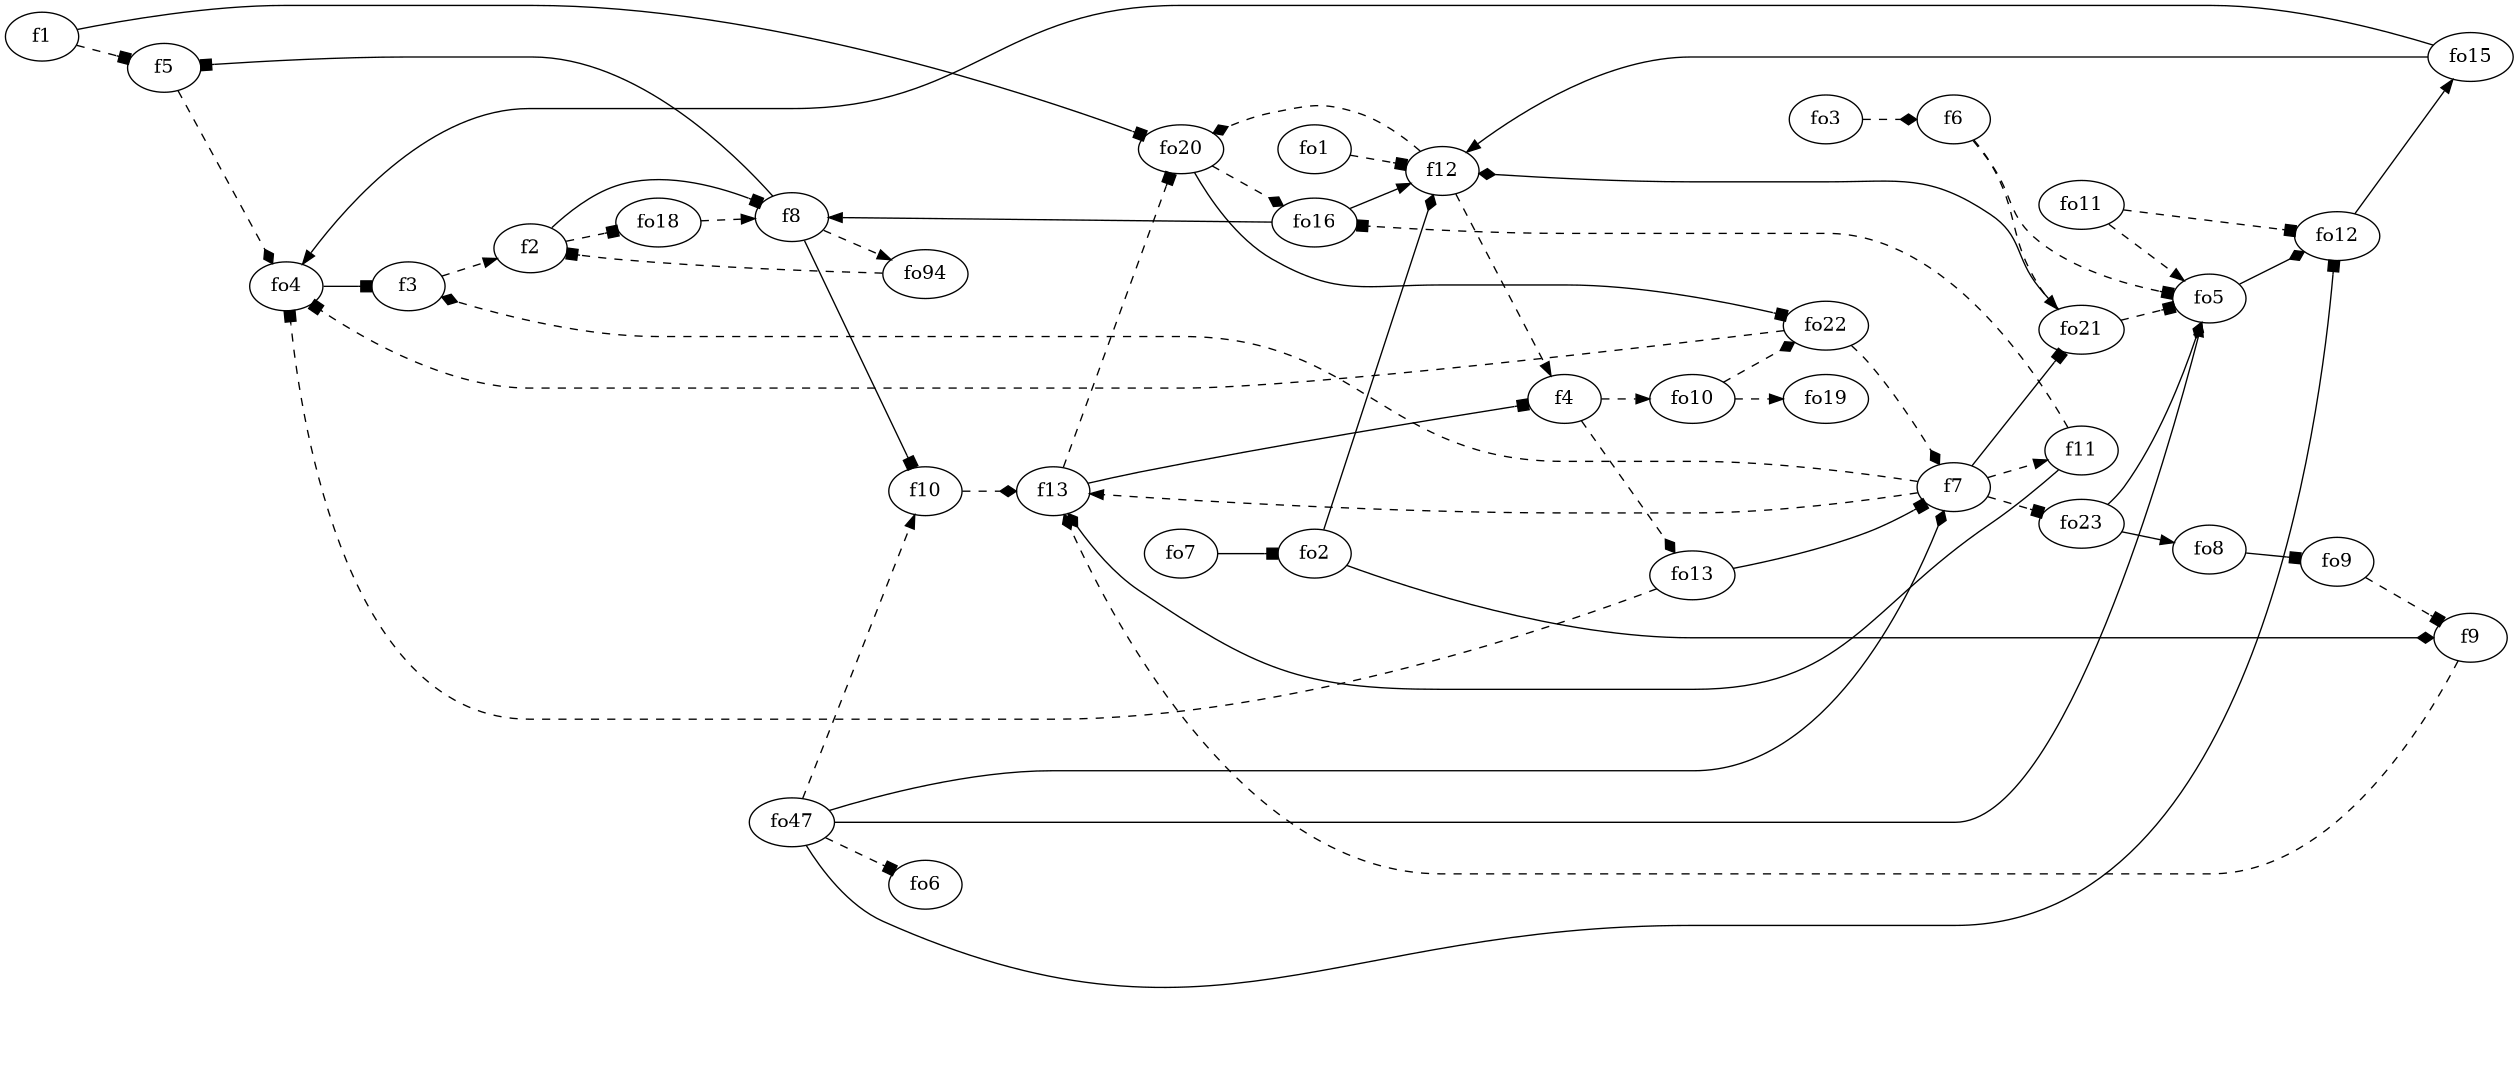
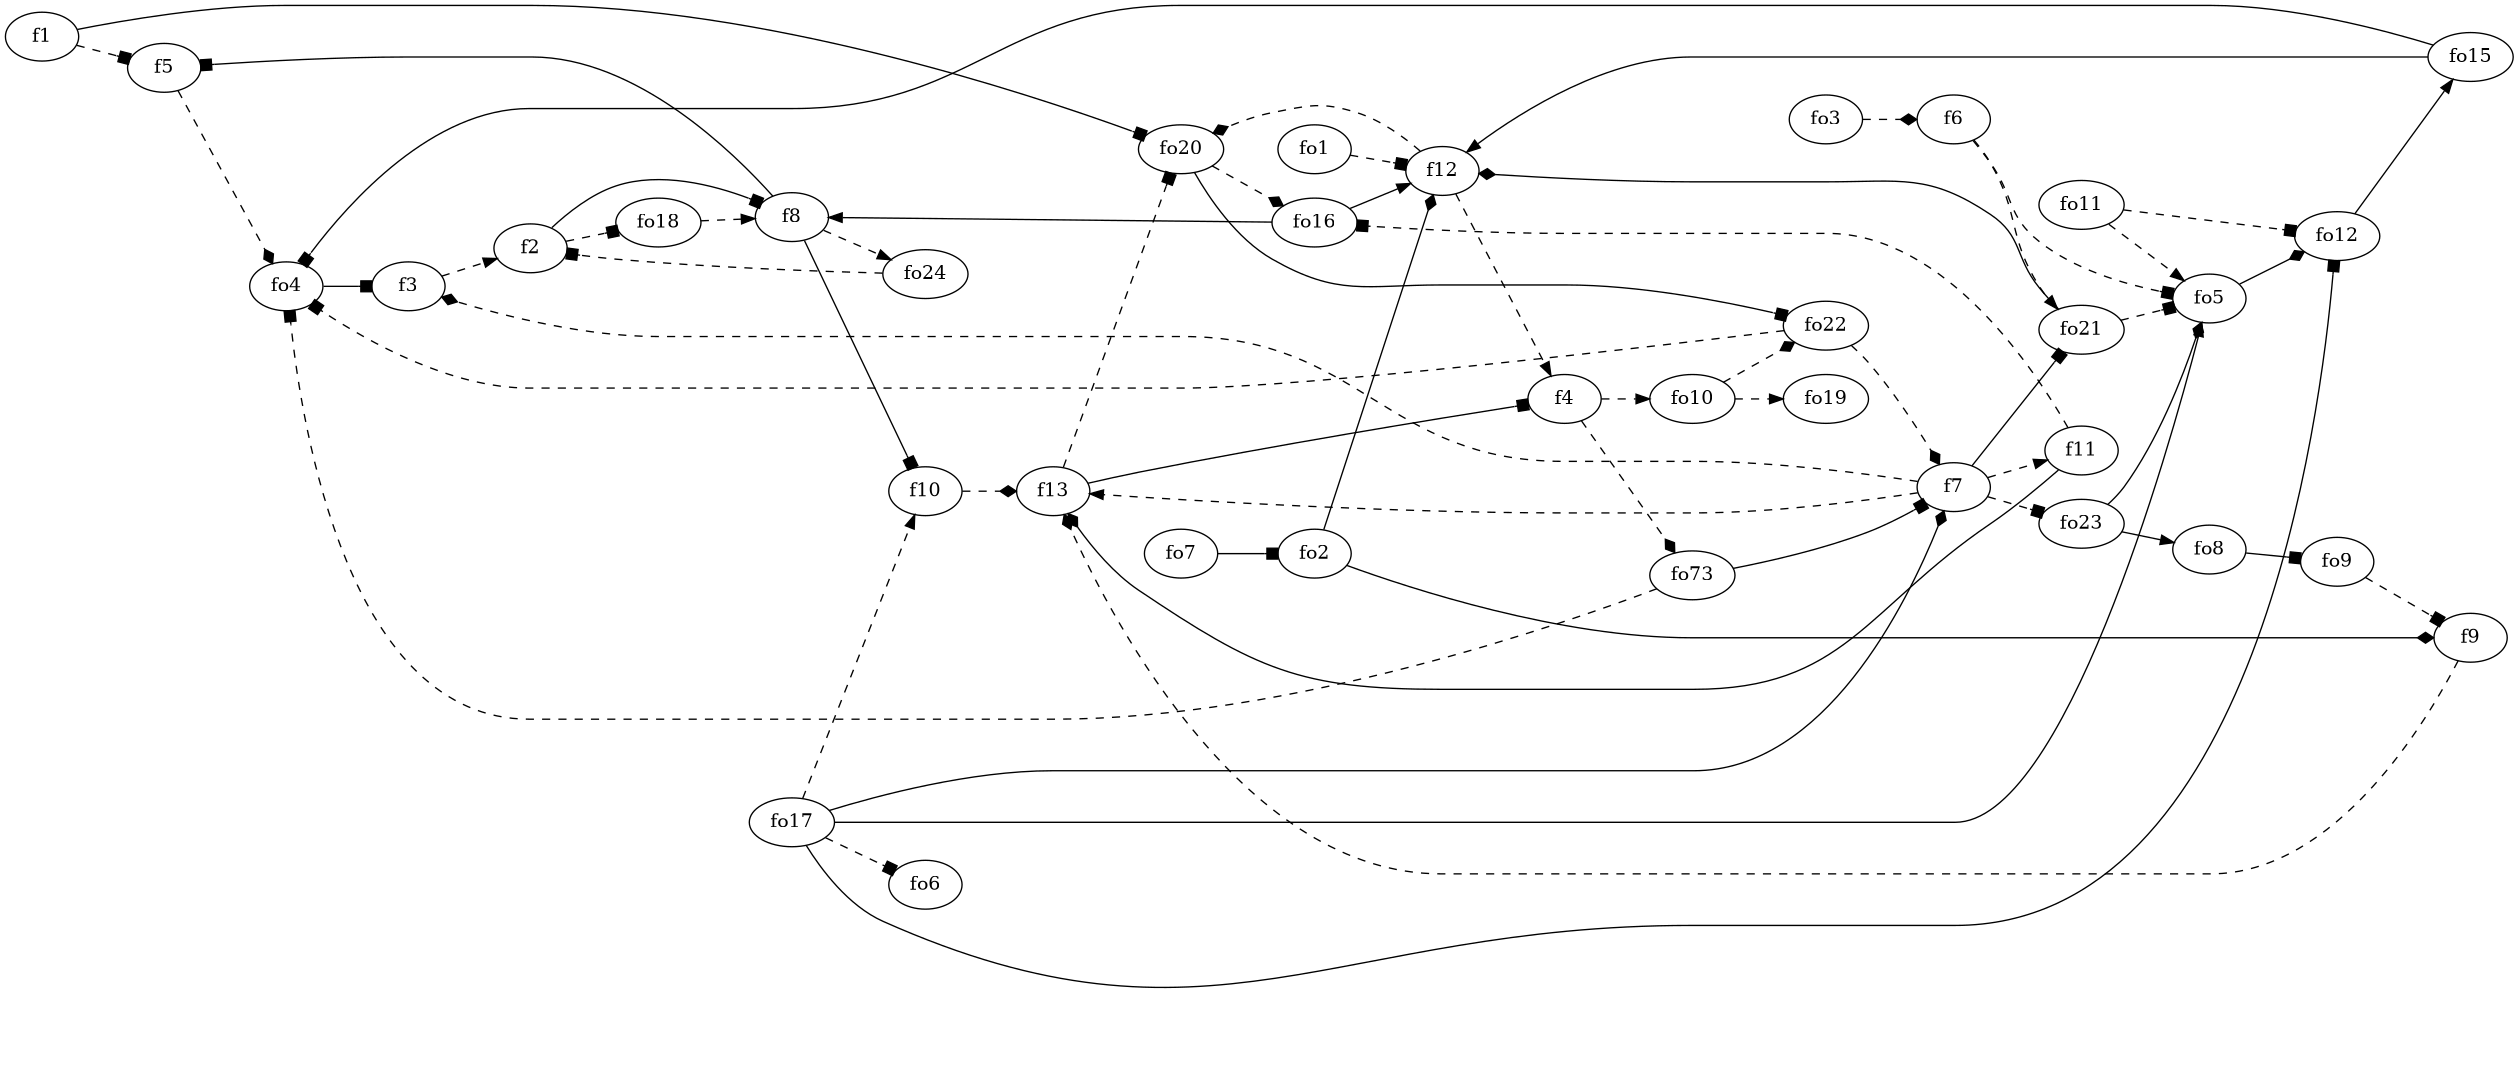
(1340, 5) -> (1340, 5)
(925, 274) -> (925, 274)
(1692, 575) -> (1692, 575)
(792, 822) -> (792, 822)
